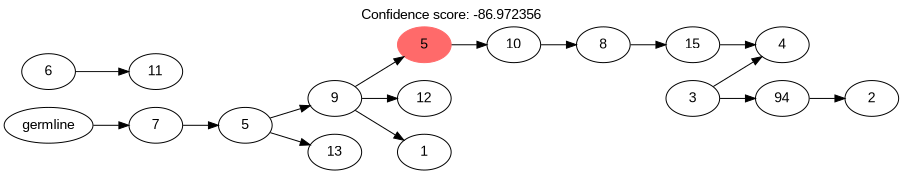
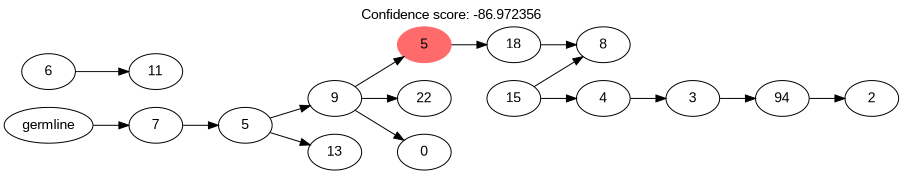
(514, 45) -> (514, 45)
(643, 45) -> (554, 74)
(733, 74) -> (643, 98)
(424, 98) -> (424, 98)
(424, 152) -> (424, 152)
